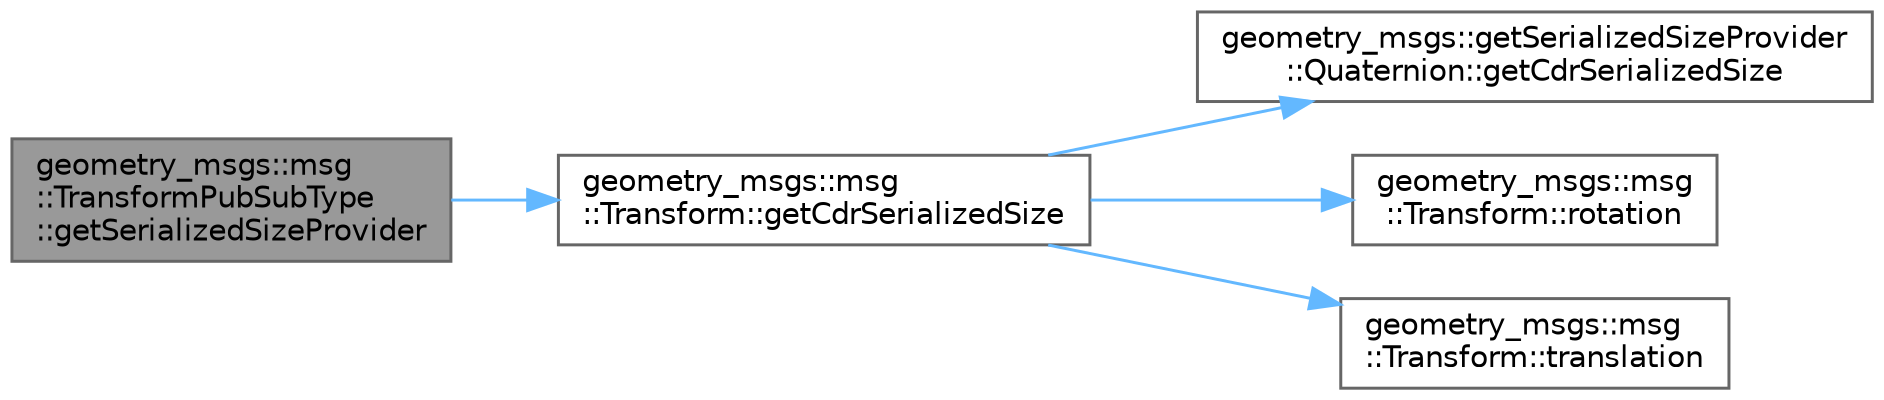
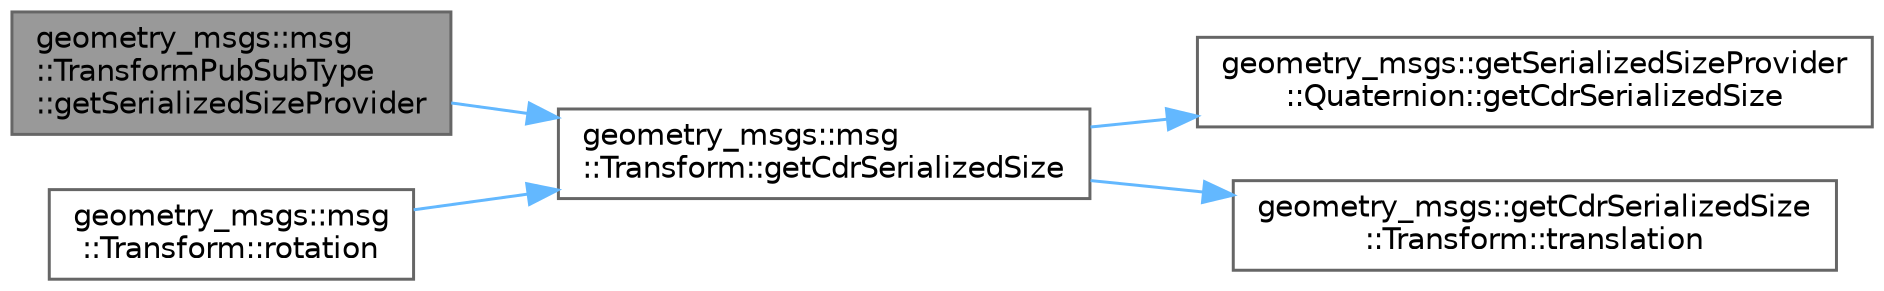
(1206, 200) -> (471, 202)
(1535, 343) -> (1535, 225)
